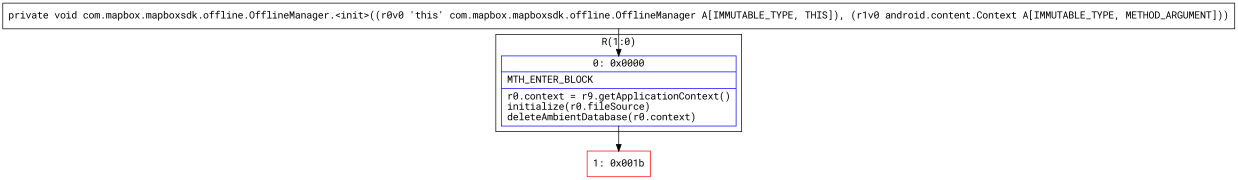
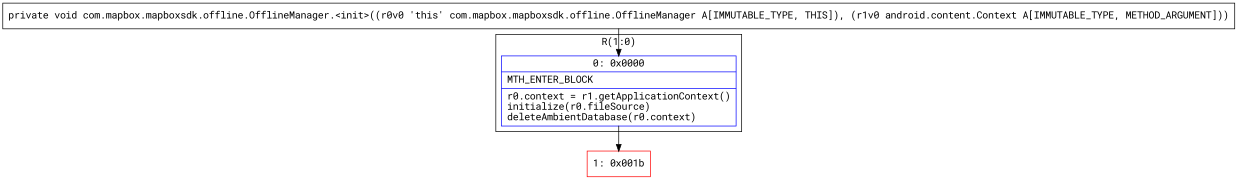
(619, 97) -> (619, 97)
